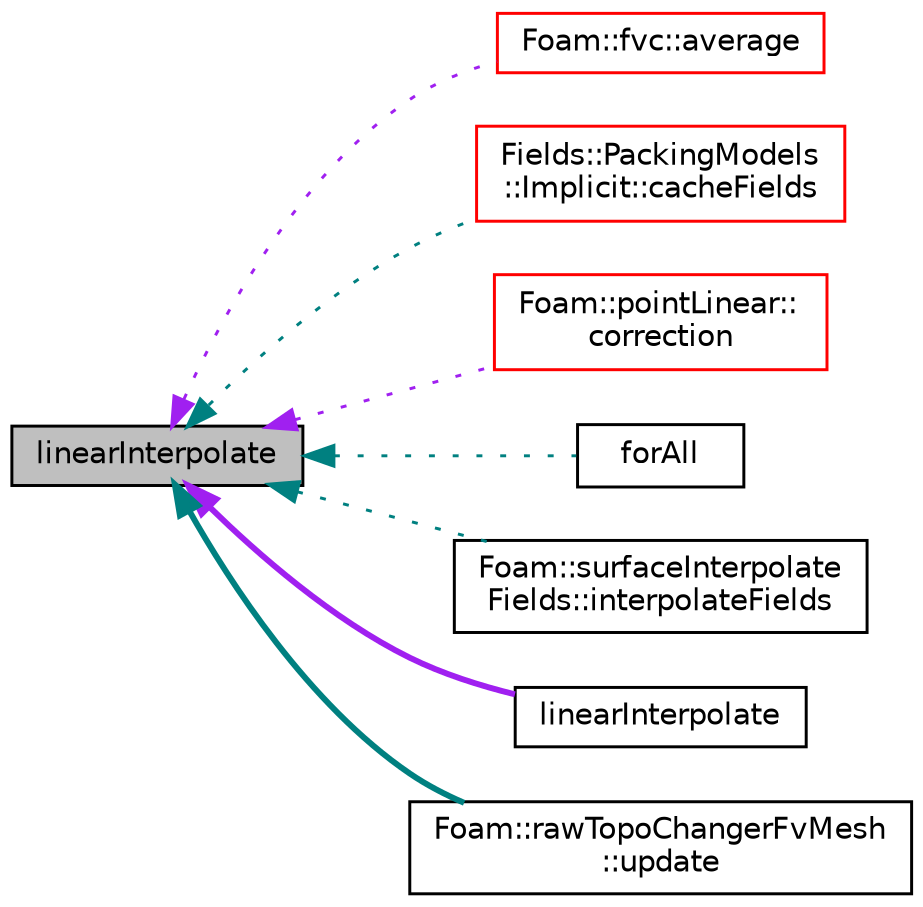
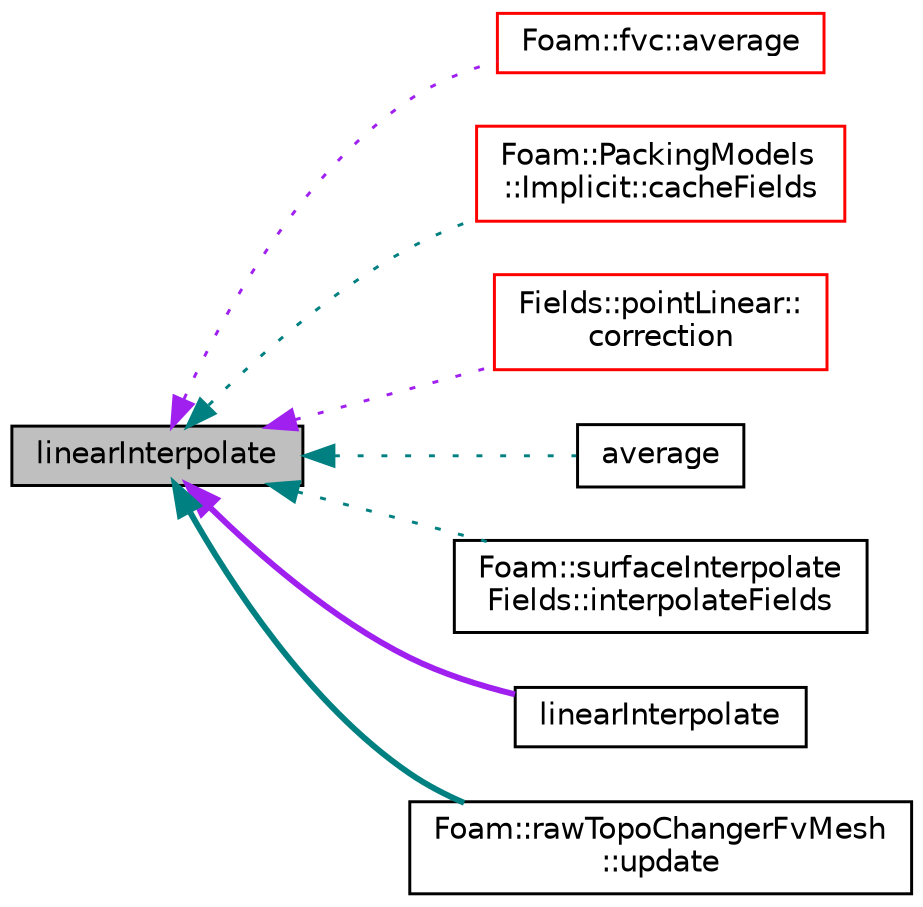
(661, 174) -> (661, 174)
(661, 322) -> (661, 322)
(661, 456) -> (661, 456)
